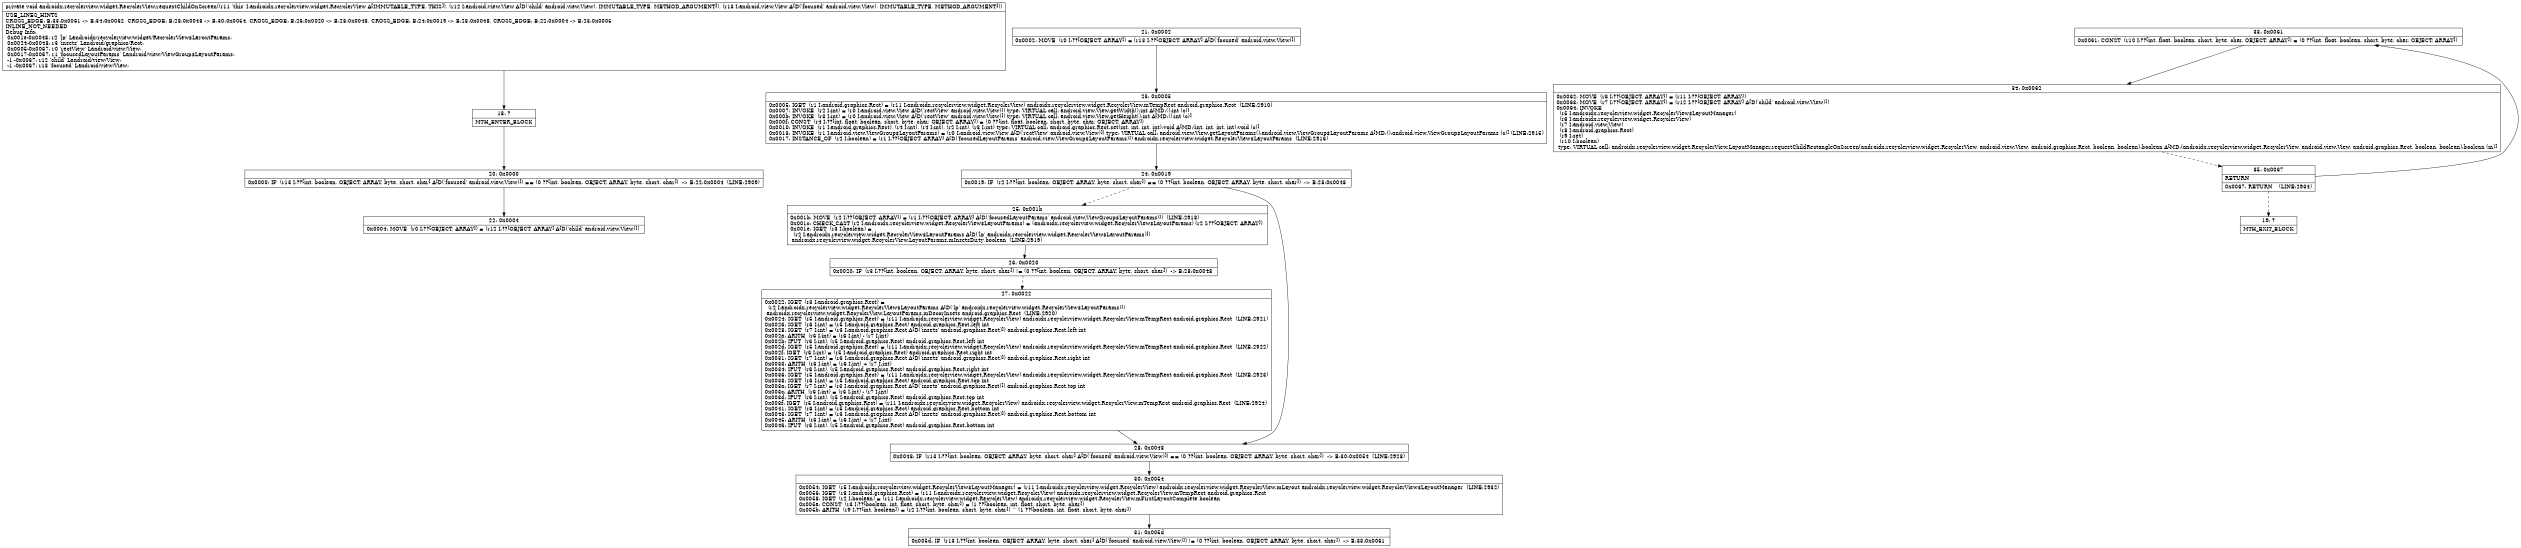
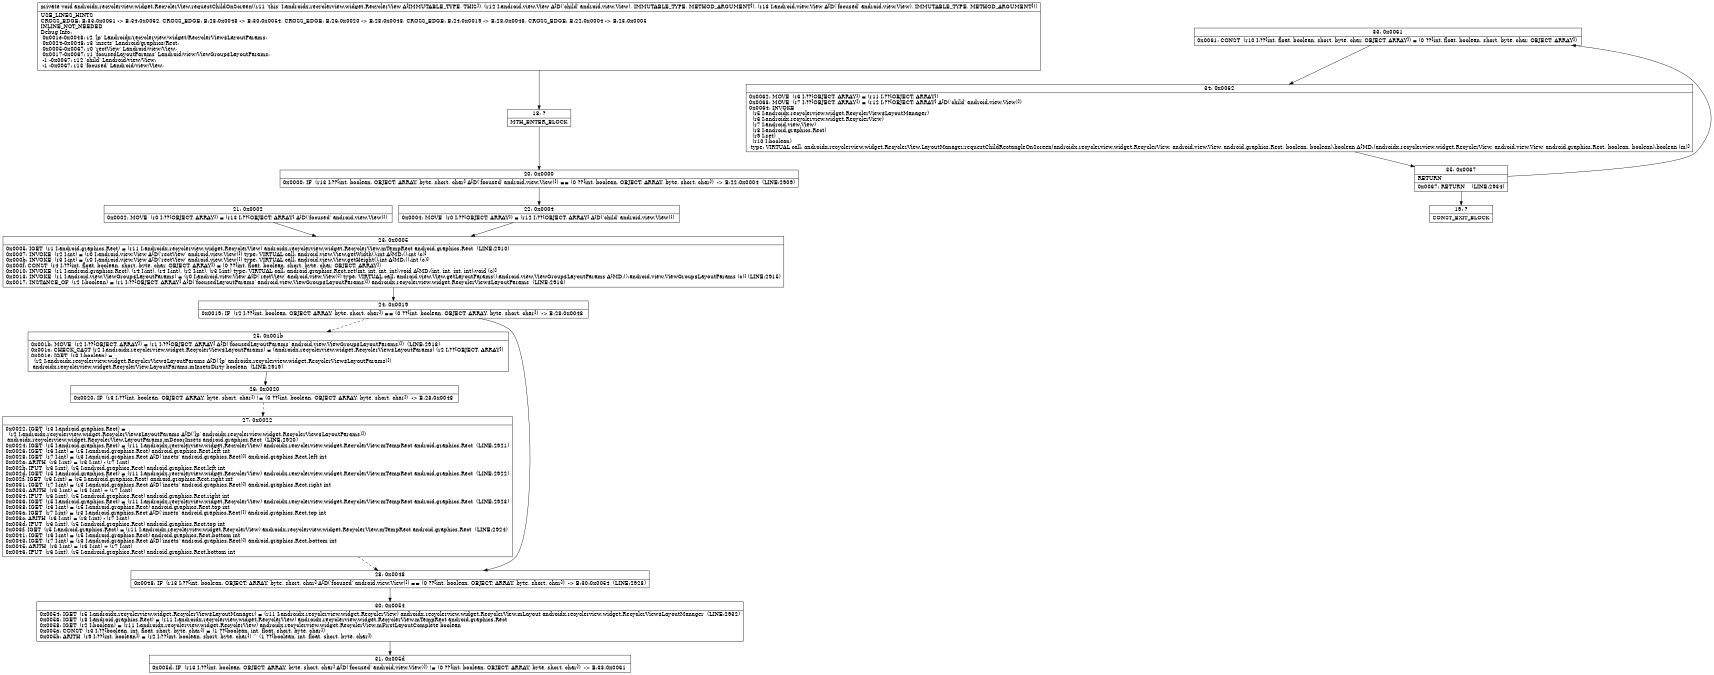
(2190, 159) -> (1383, 159)
(2269, 202) -> (1461, 197)
none -> (494, 229)
(2269, 229) -> (1461, 218)
(1126, 436) -> (367, 563)
